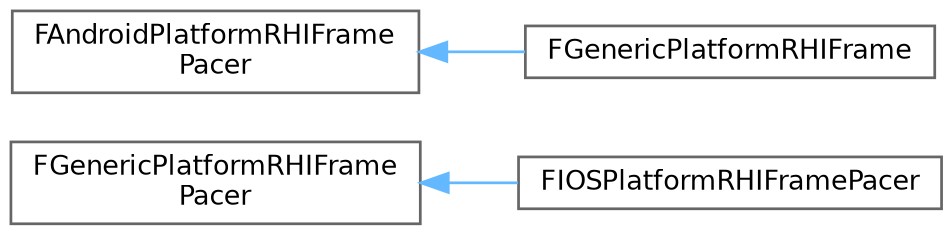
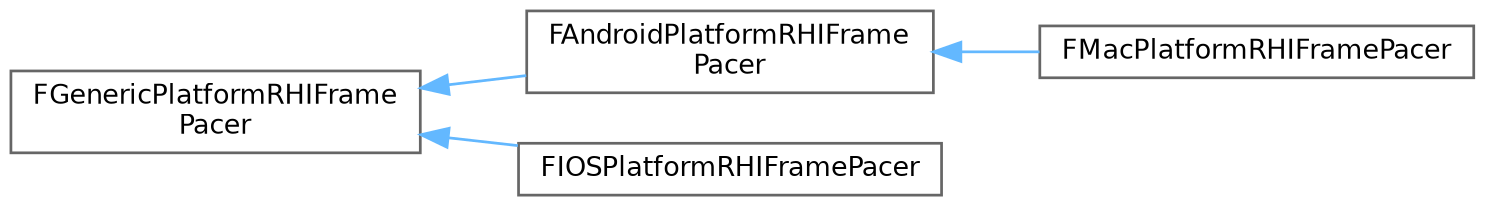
(730, 52) -> (1257, 52)
none -> (488, 80)
